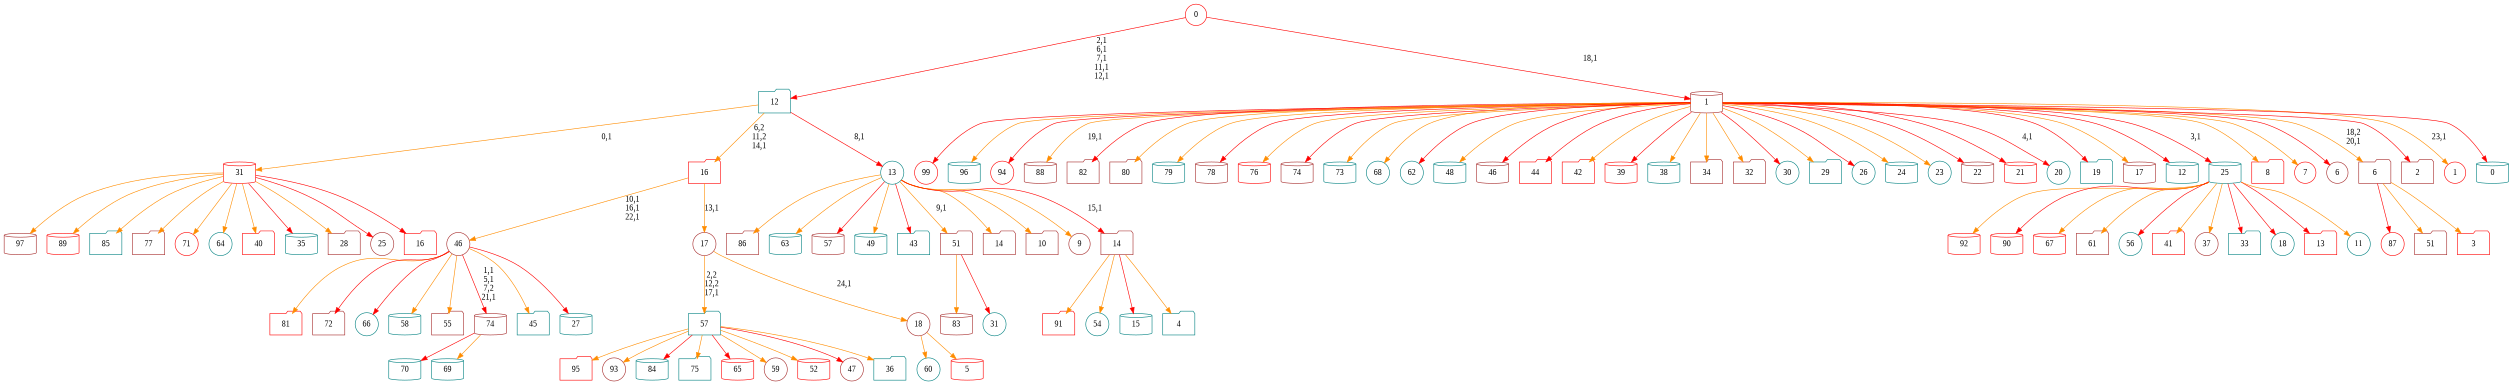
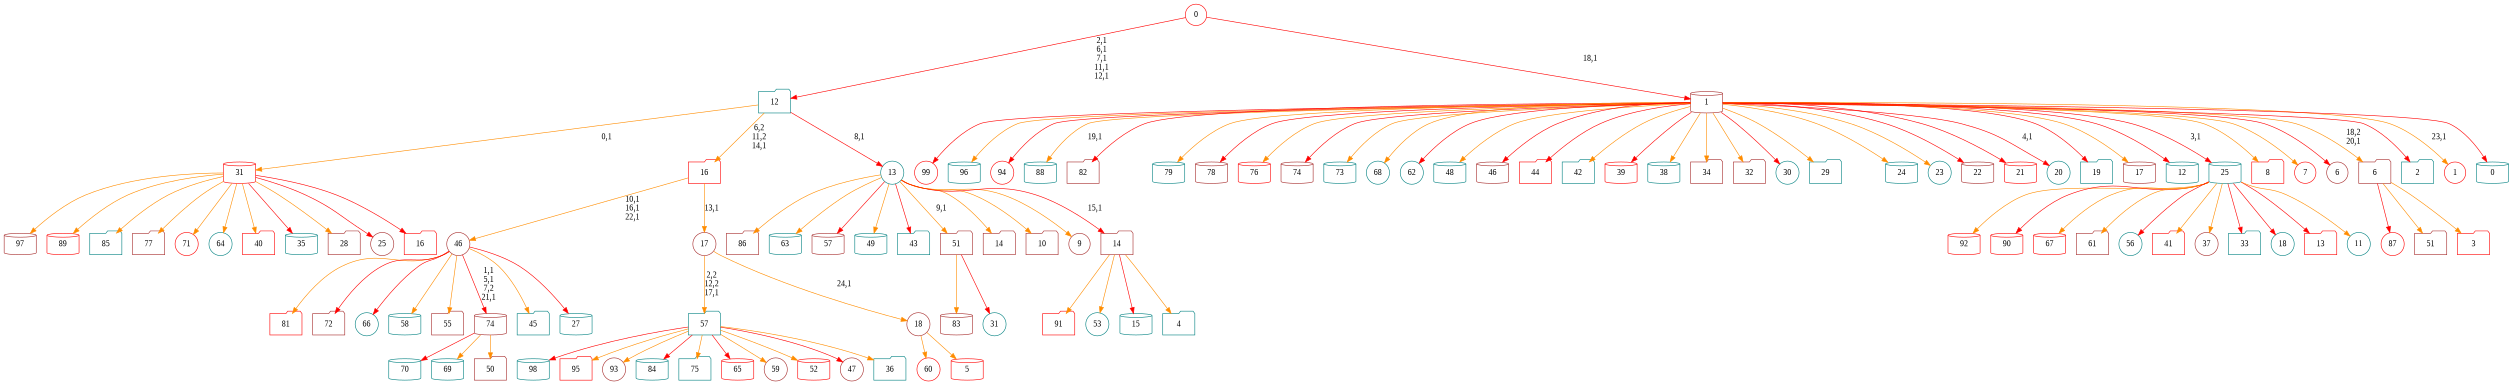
(1040, 173) -> (1040, 173)
(1126, 173) -> none
(1578, 173) -> (1578, 173)
(1864, 173) -> none
(2418, 173) -> (2418, 173)
(1097, 324) -> (1097, 324)
none -> (490, 369)
none -> (533, 369)
(929, 369) -> (929, 369)
